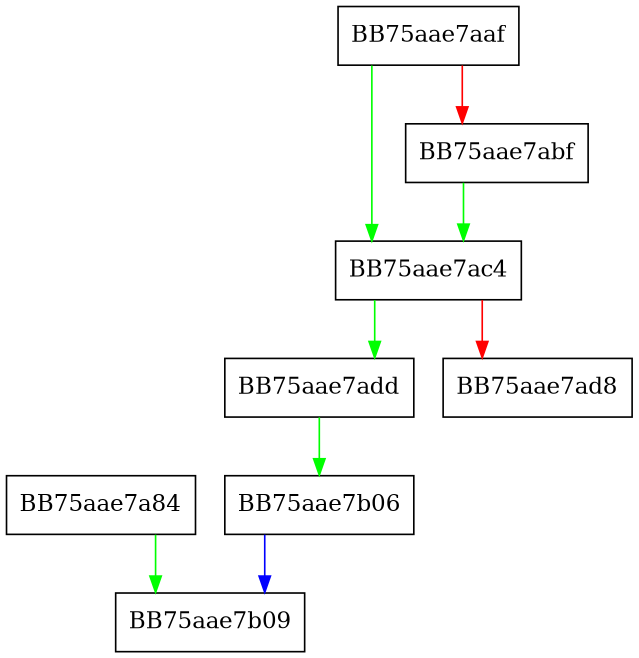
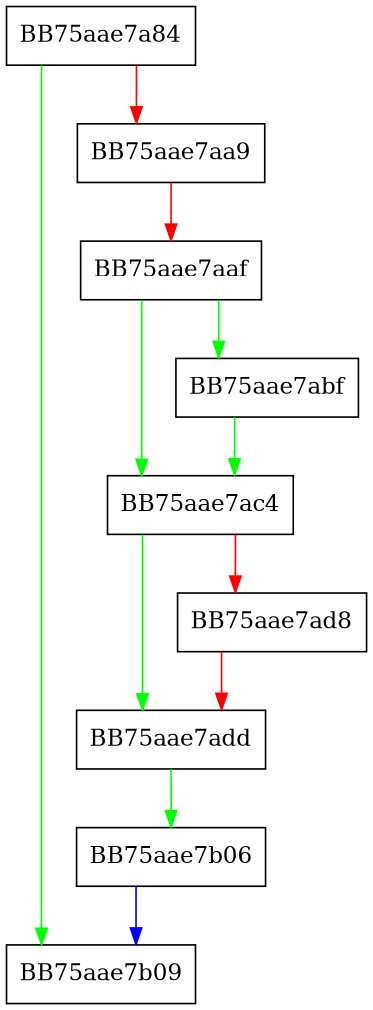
(462, 86) -> (219, 321)
none -> (171, 153)
none -> (222, 673)
